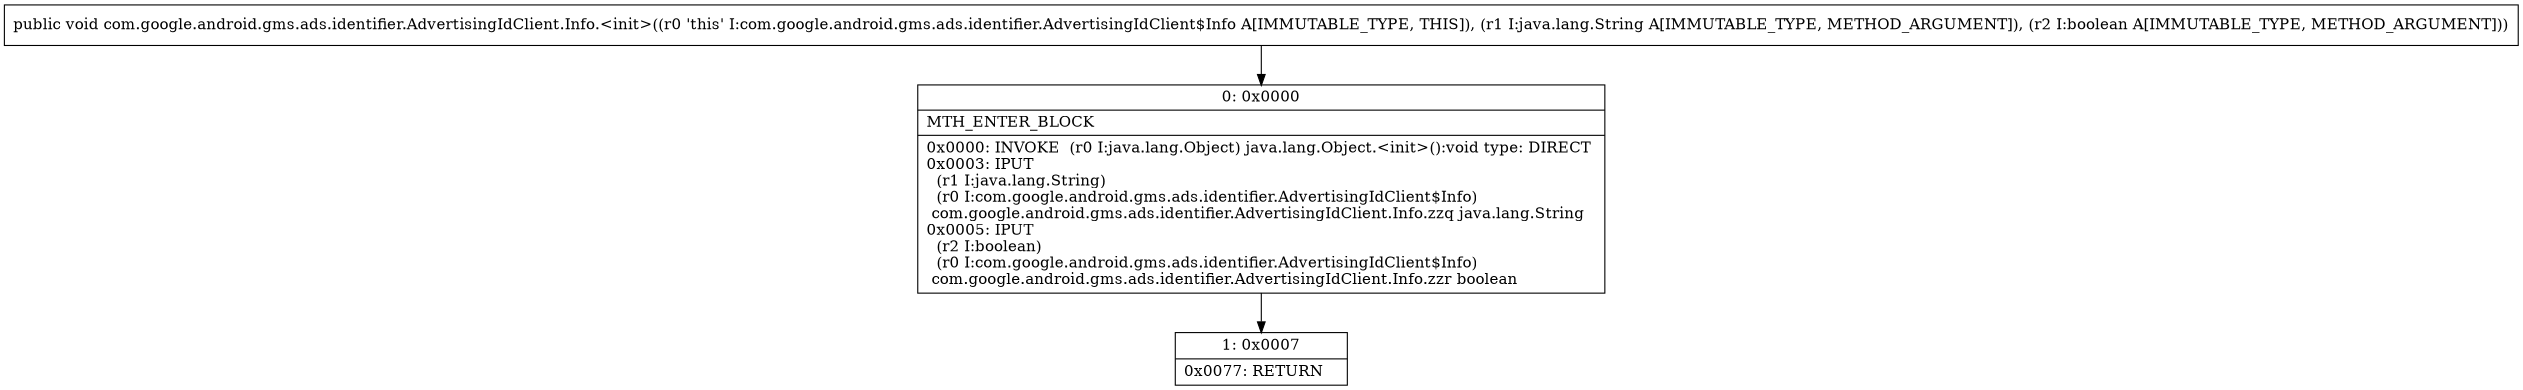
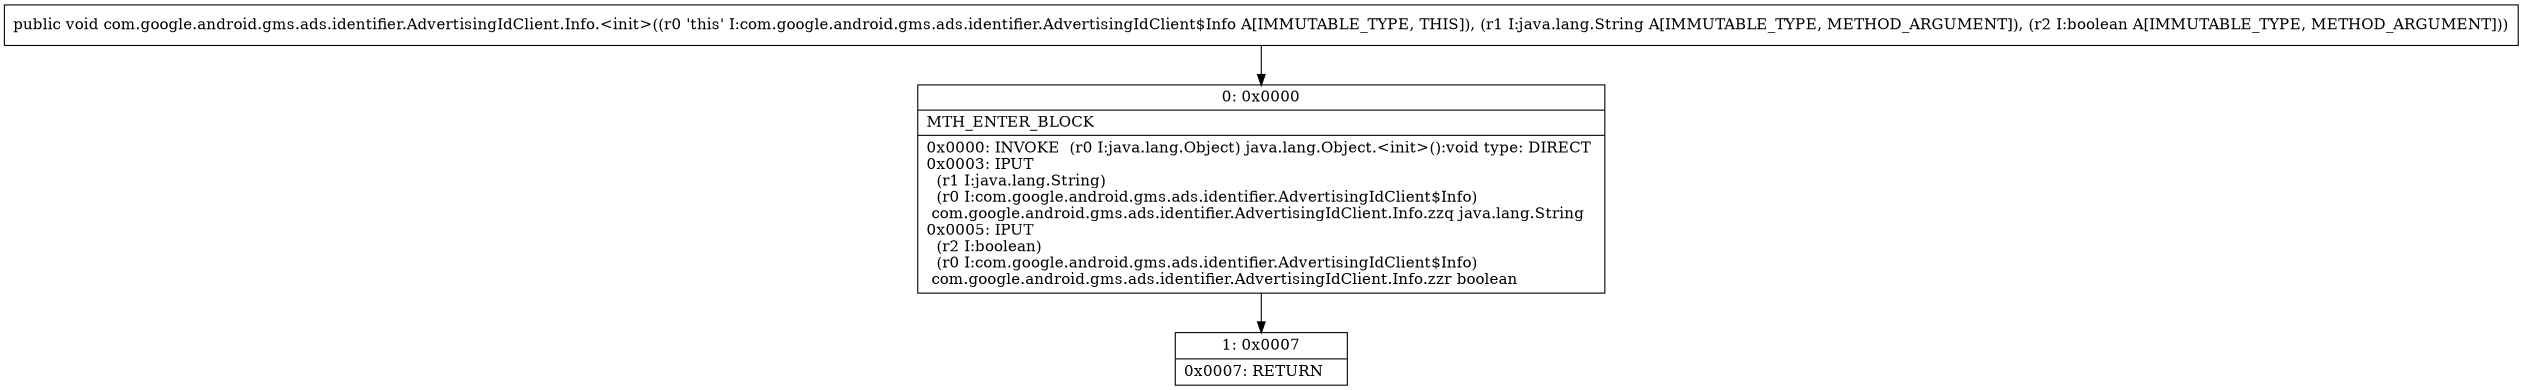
(1261, 371) -> (1261, 371)
